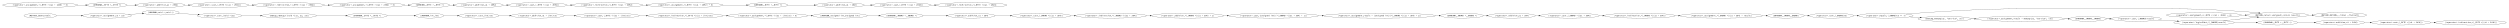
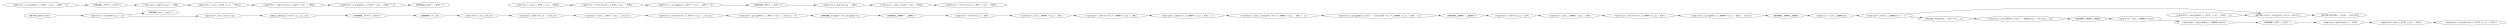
(479, 5) -> none
(188, 14) -> (164, 16)
(2240, 19) -> none
